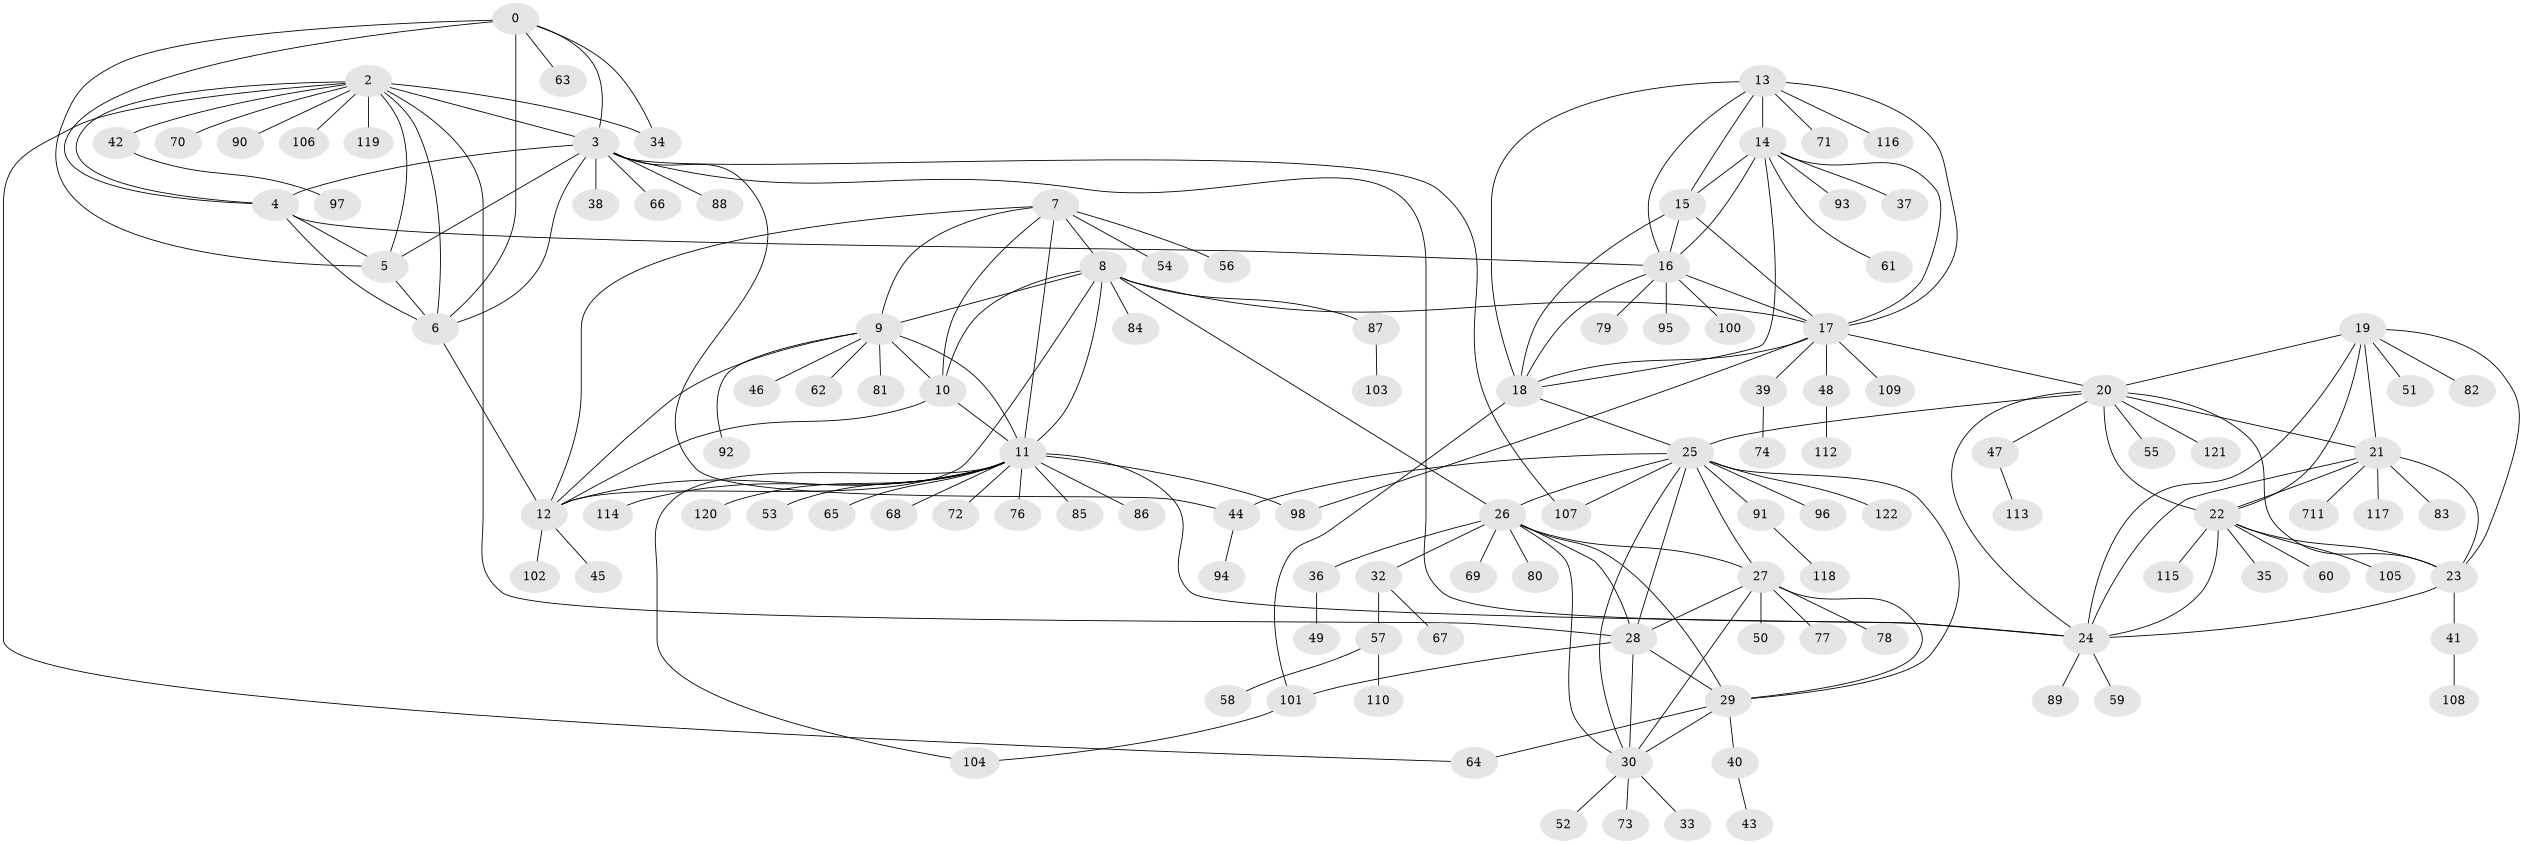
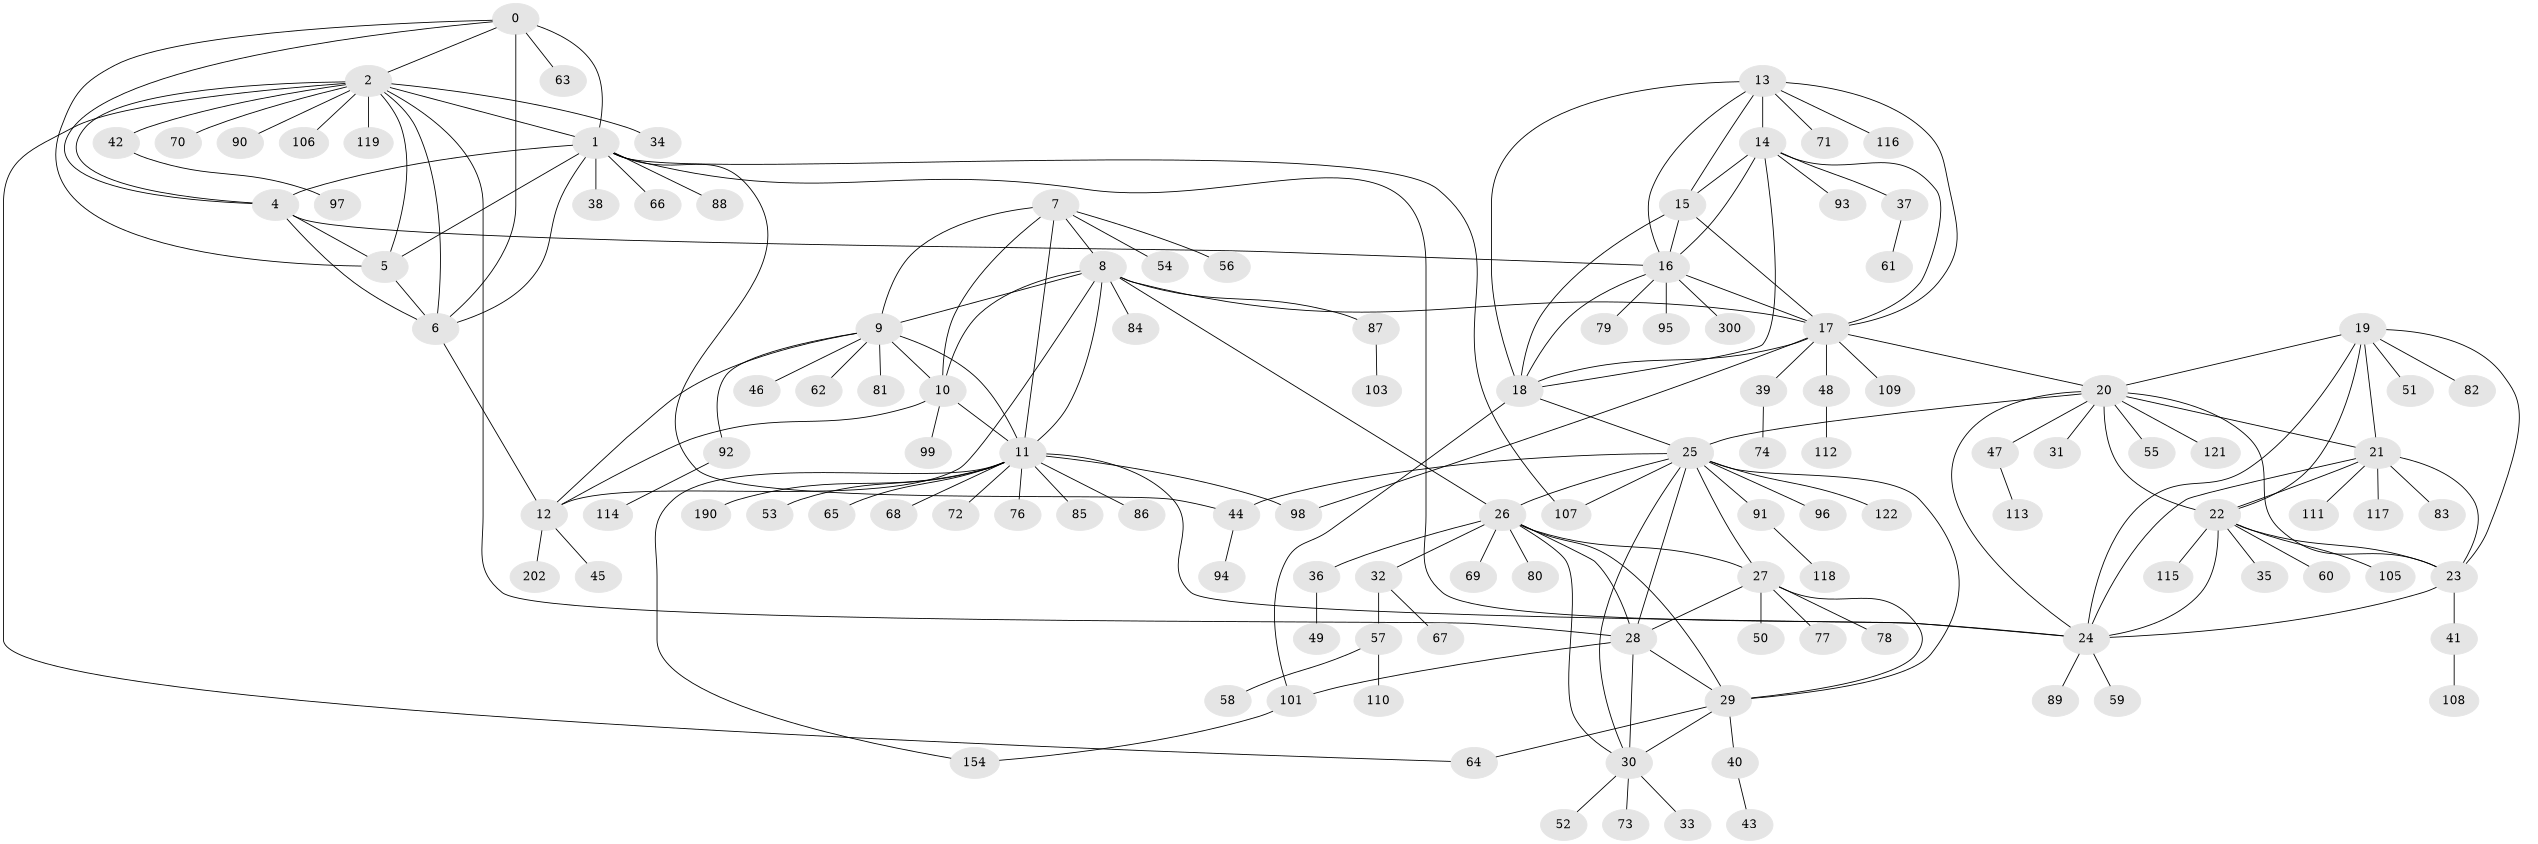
(607, 63) -> (442, 50)
(596, 143) -> (596, 143)
(1810, 218) -> (1897, 236)
(704, 248) -> none
(1730, 329) -> (1730, 329)
none -> (928, 453)
none -> (2057, 453)
(693, 481) -> none
(816, 484) -> (668, 484)
(706, 515) -> (706, 515)
(2314, 515) -> (2314, 515)
(535, 577) -> (535, 577)
(1695, 670) -> none
(975, 763) -> (975, 763)
